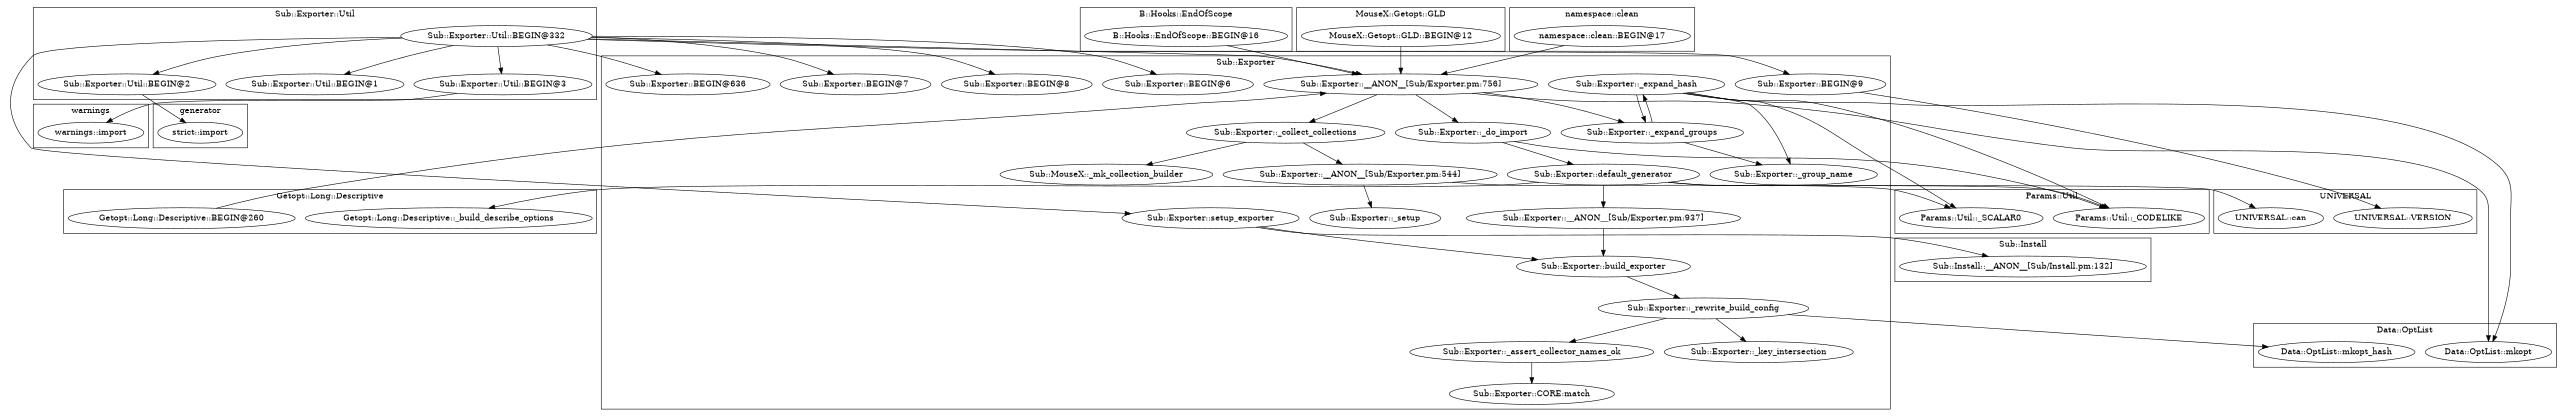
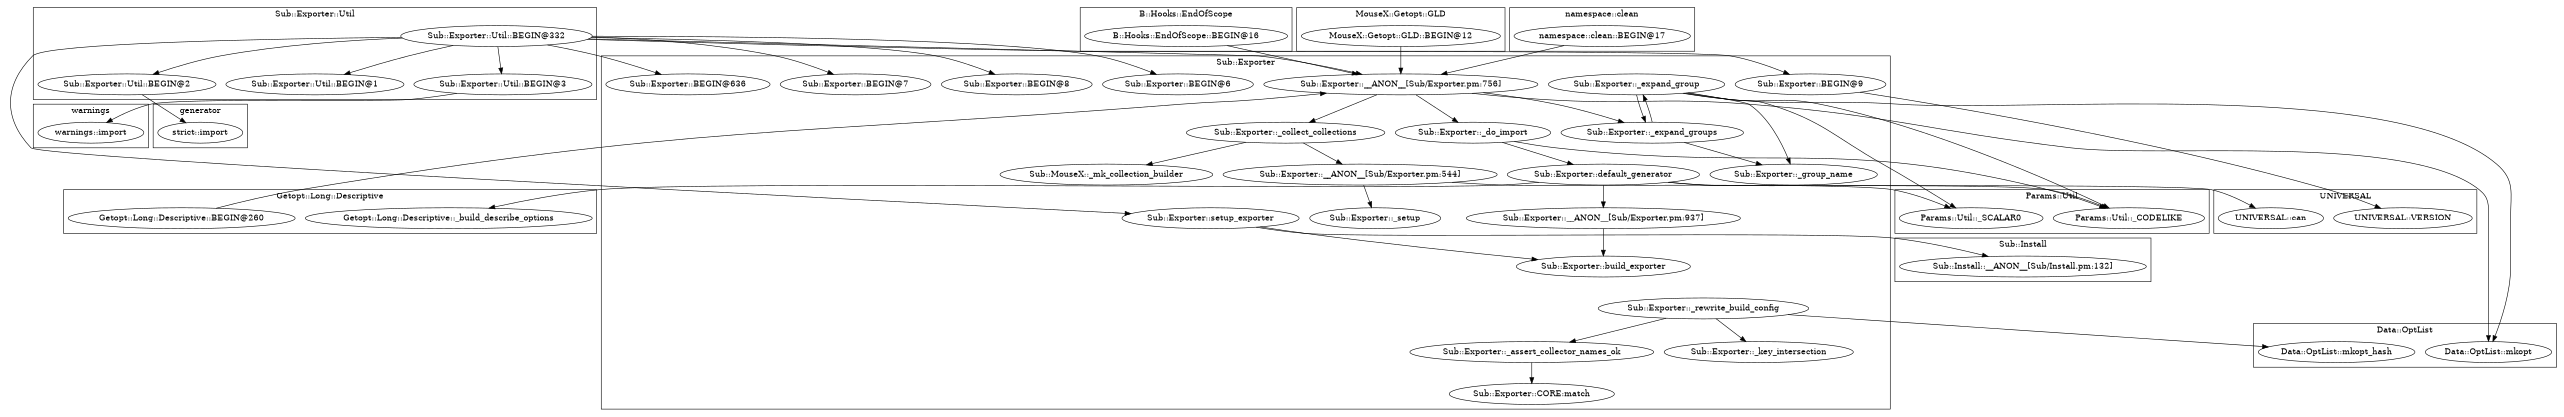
(1637, 84) -> (1637, 84)
(1651, 286) -> none
